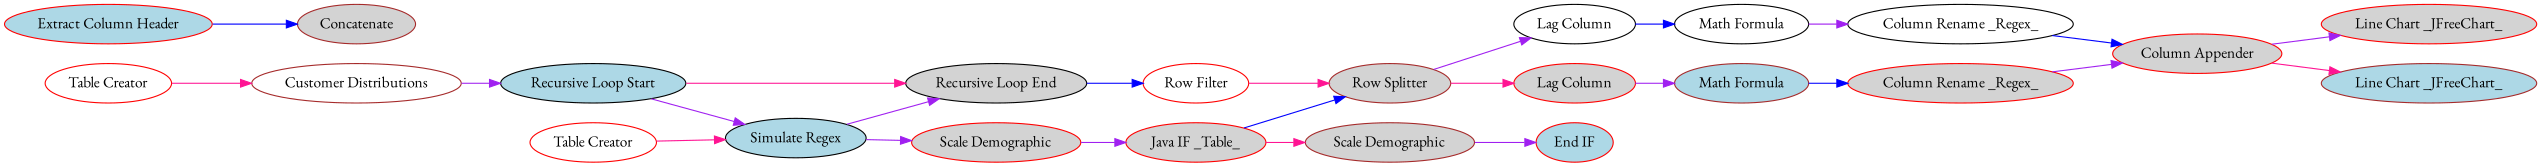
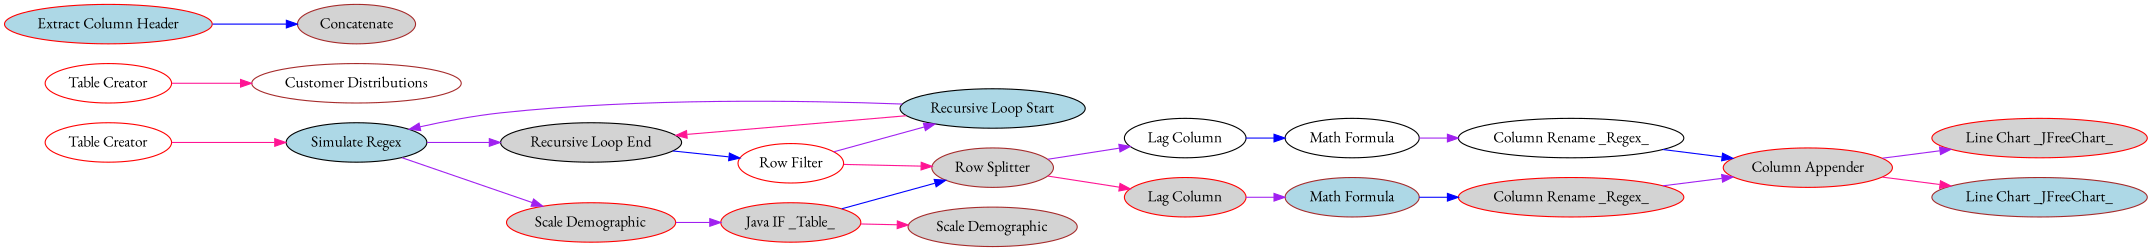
(475, 83) -> (879, 139)
(1575, 142) -> none
